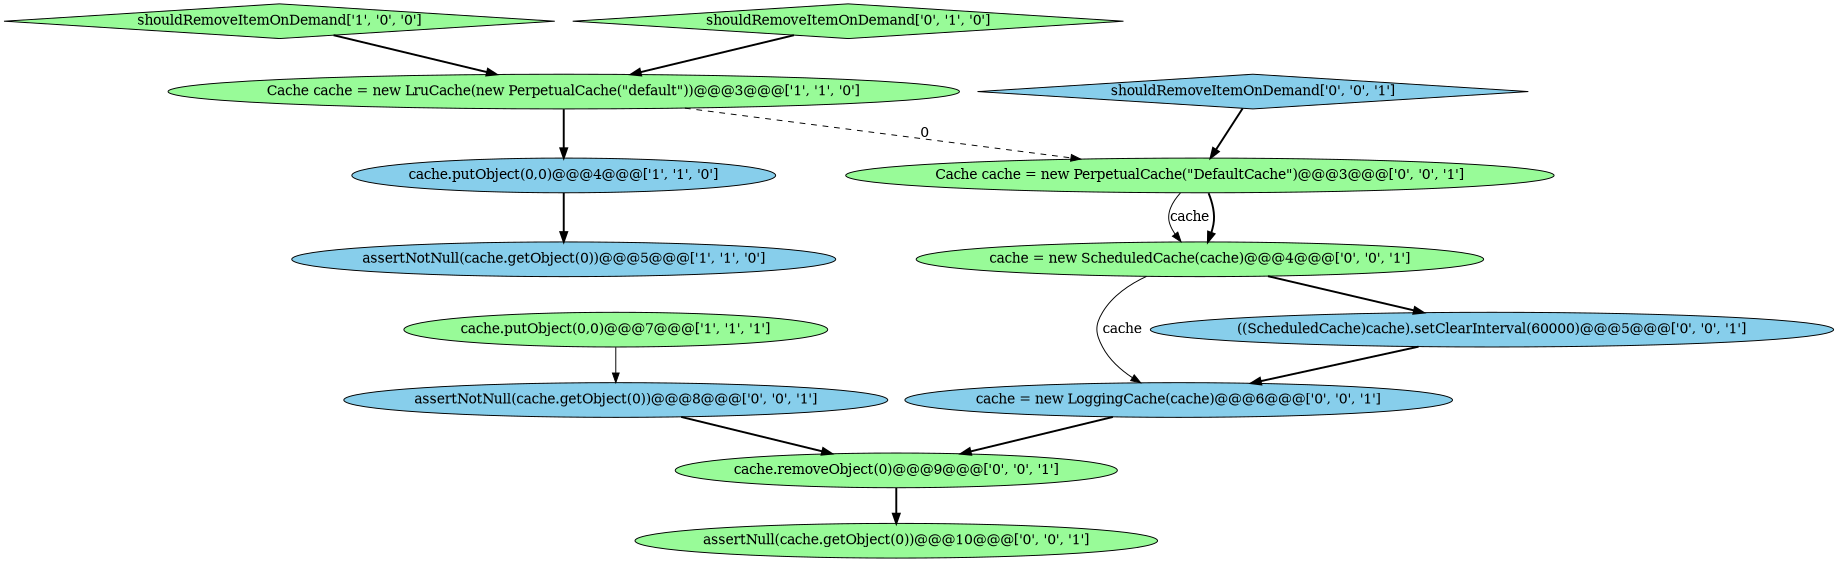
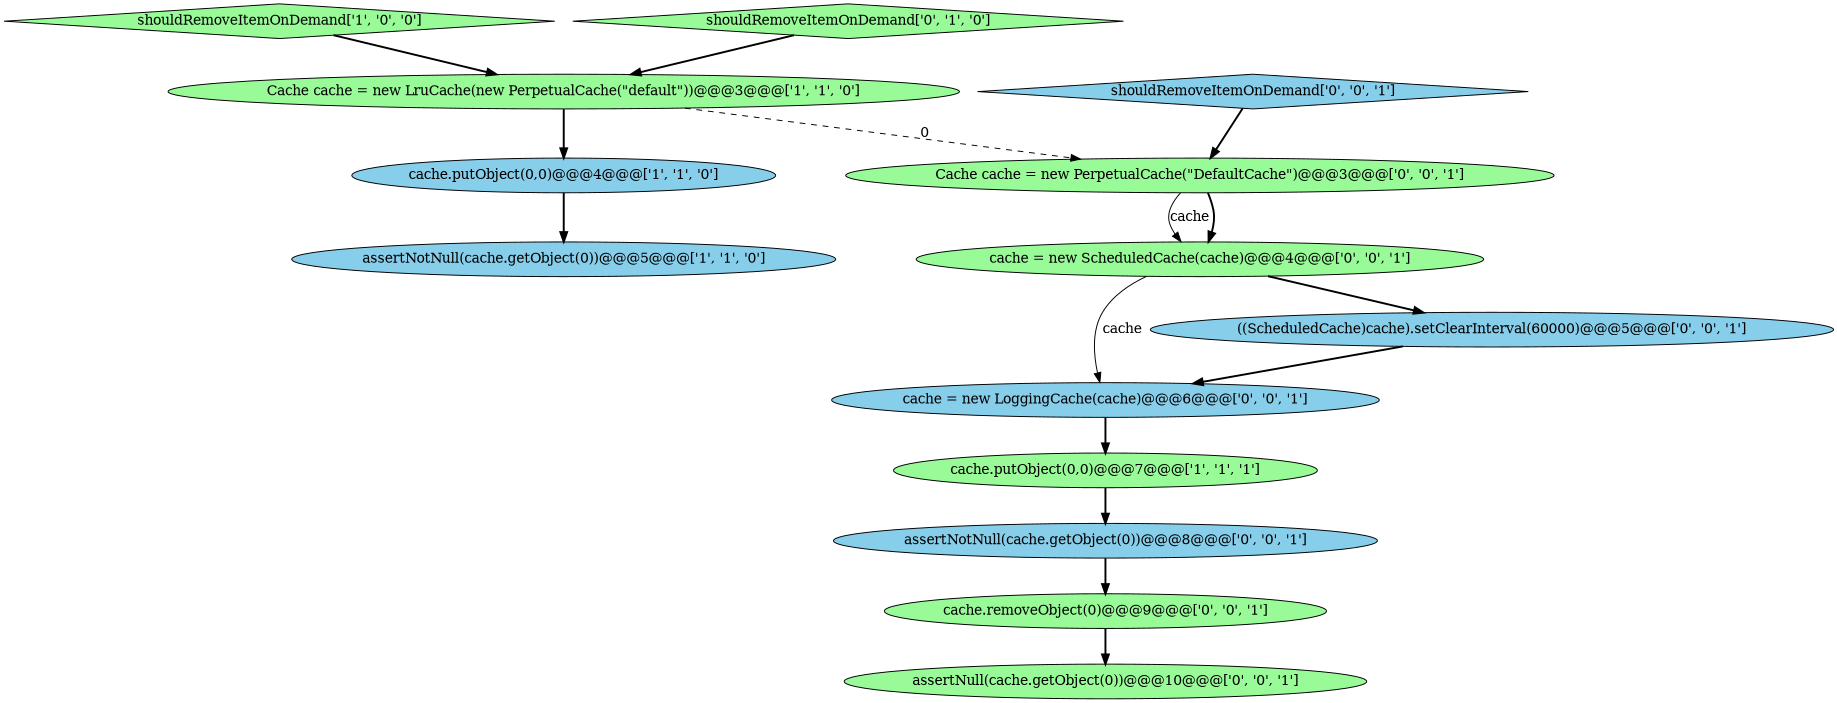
(616, 360) -> (1105, 501)
(1042, 434) -> (1105, 430)
